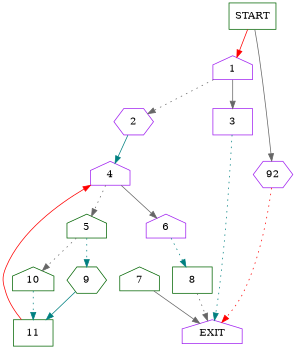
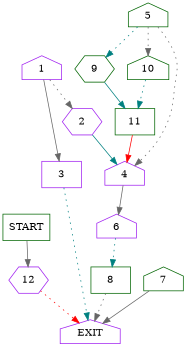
(244, 40) -> none
(273, 175) -> (29, 280)
(100, 197) -> (174, 96)
